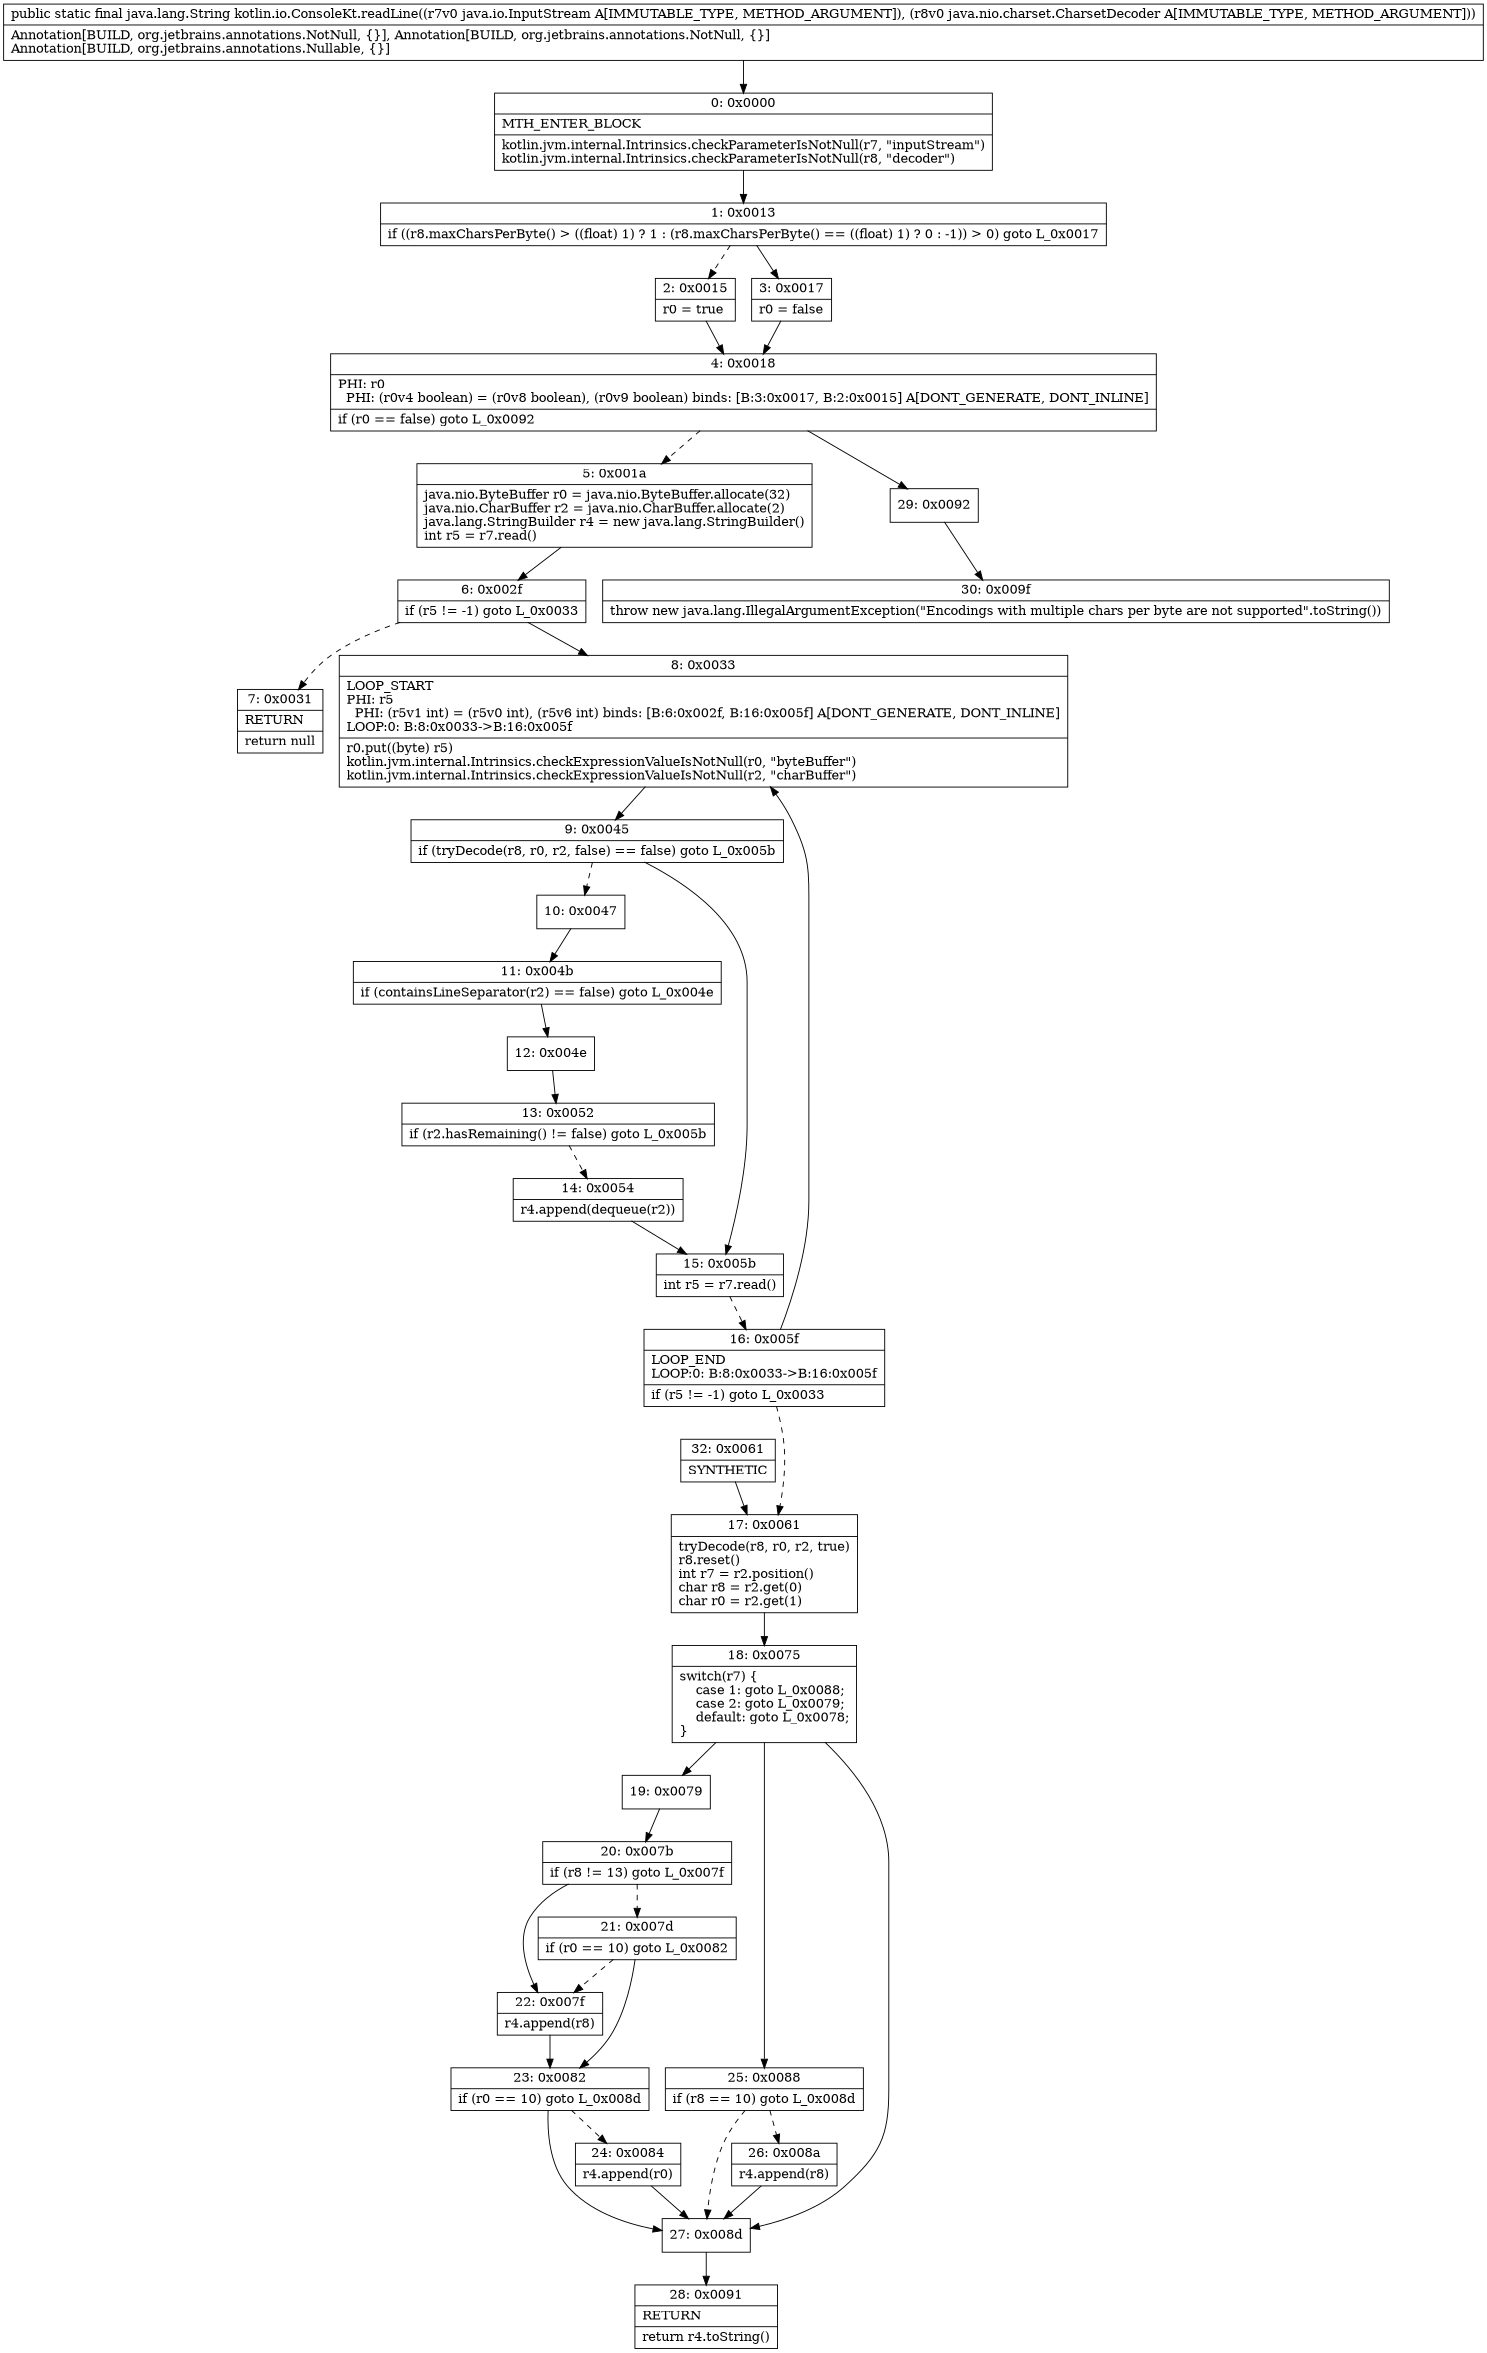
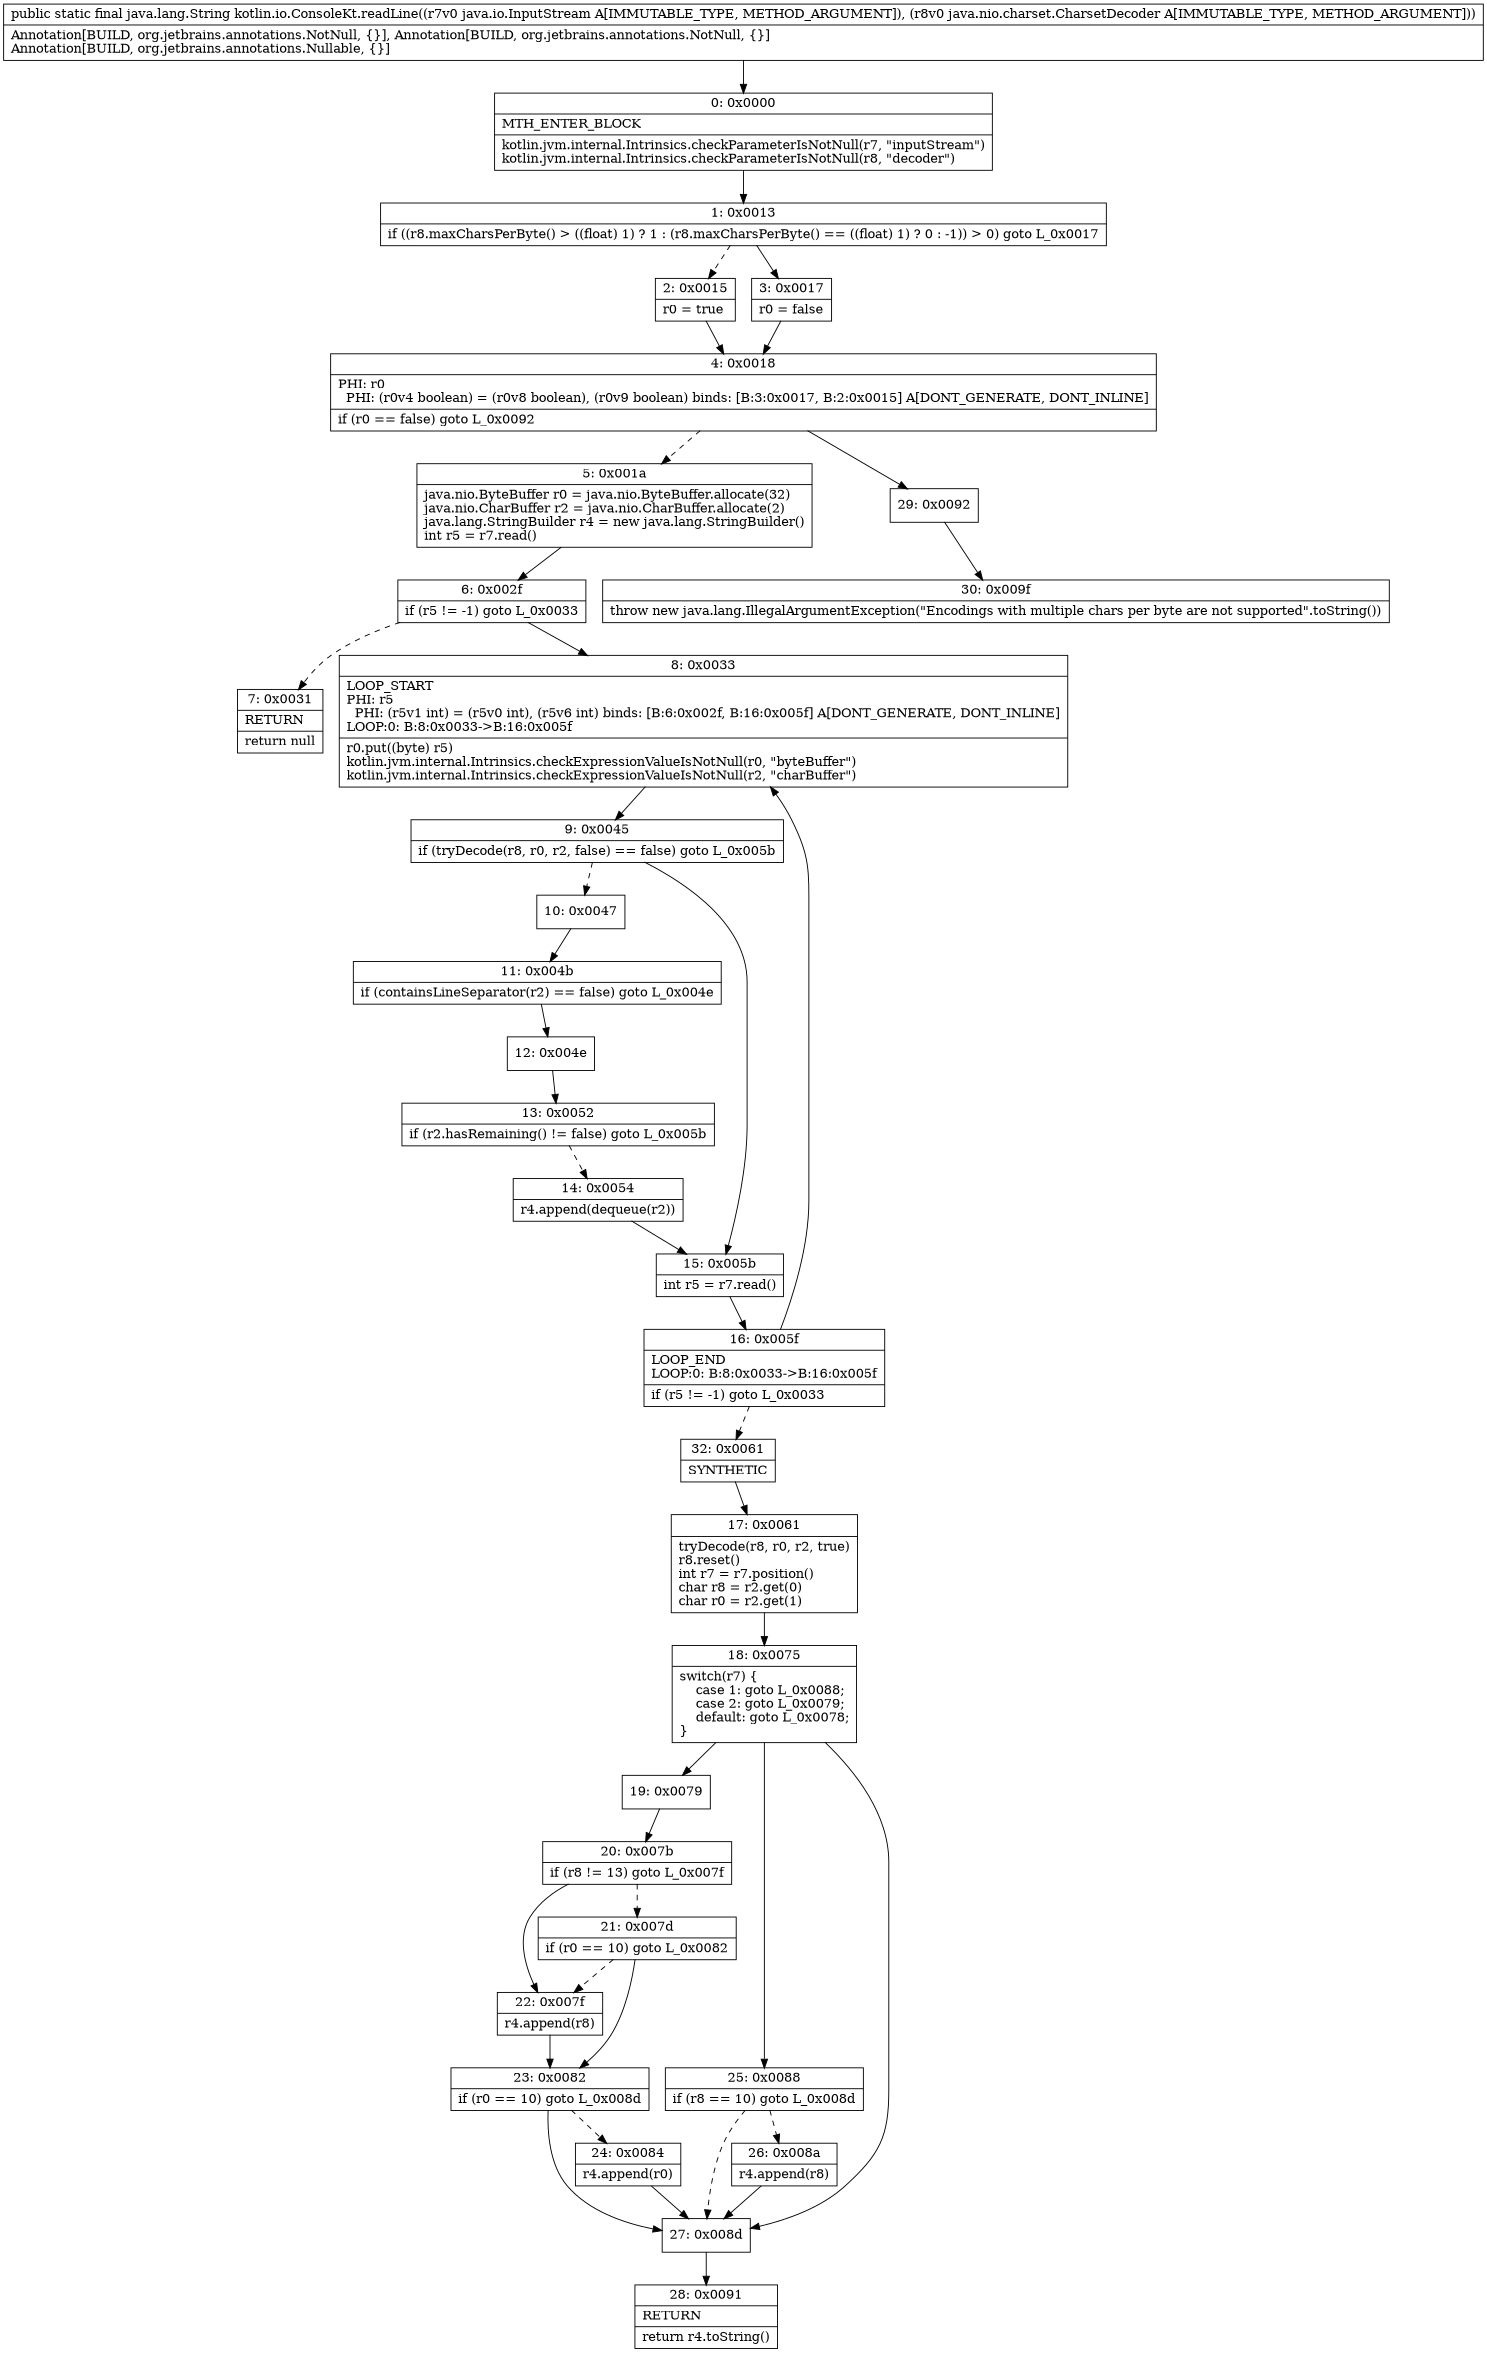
(736, 1309) -> (736, 1309)
(785, 1456) -> (744, 1419)
(746, 1574) -> (746, 1574)
